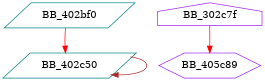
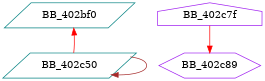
(210, 15) -> (210, 15)
(65, 37) -> (74, 44)
(210, 66) -> (210, 66)
